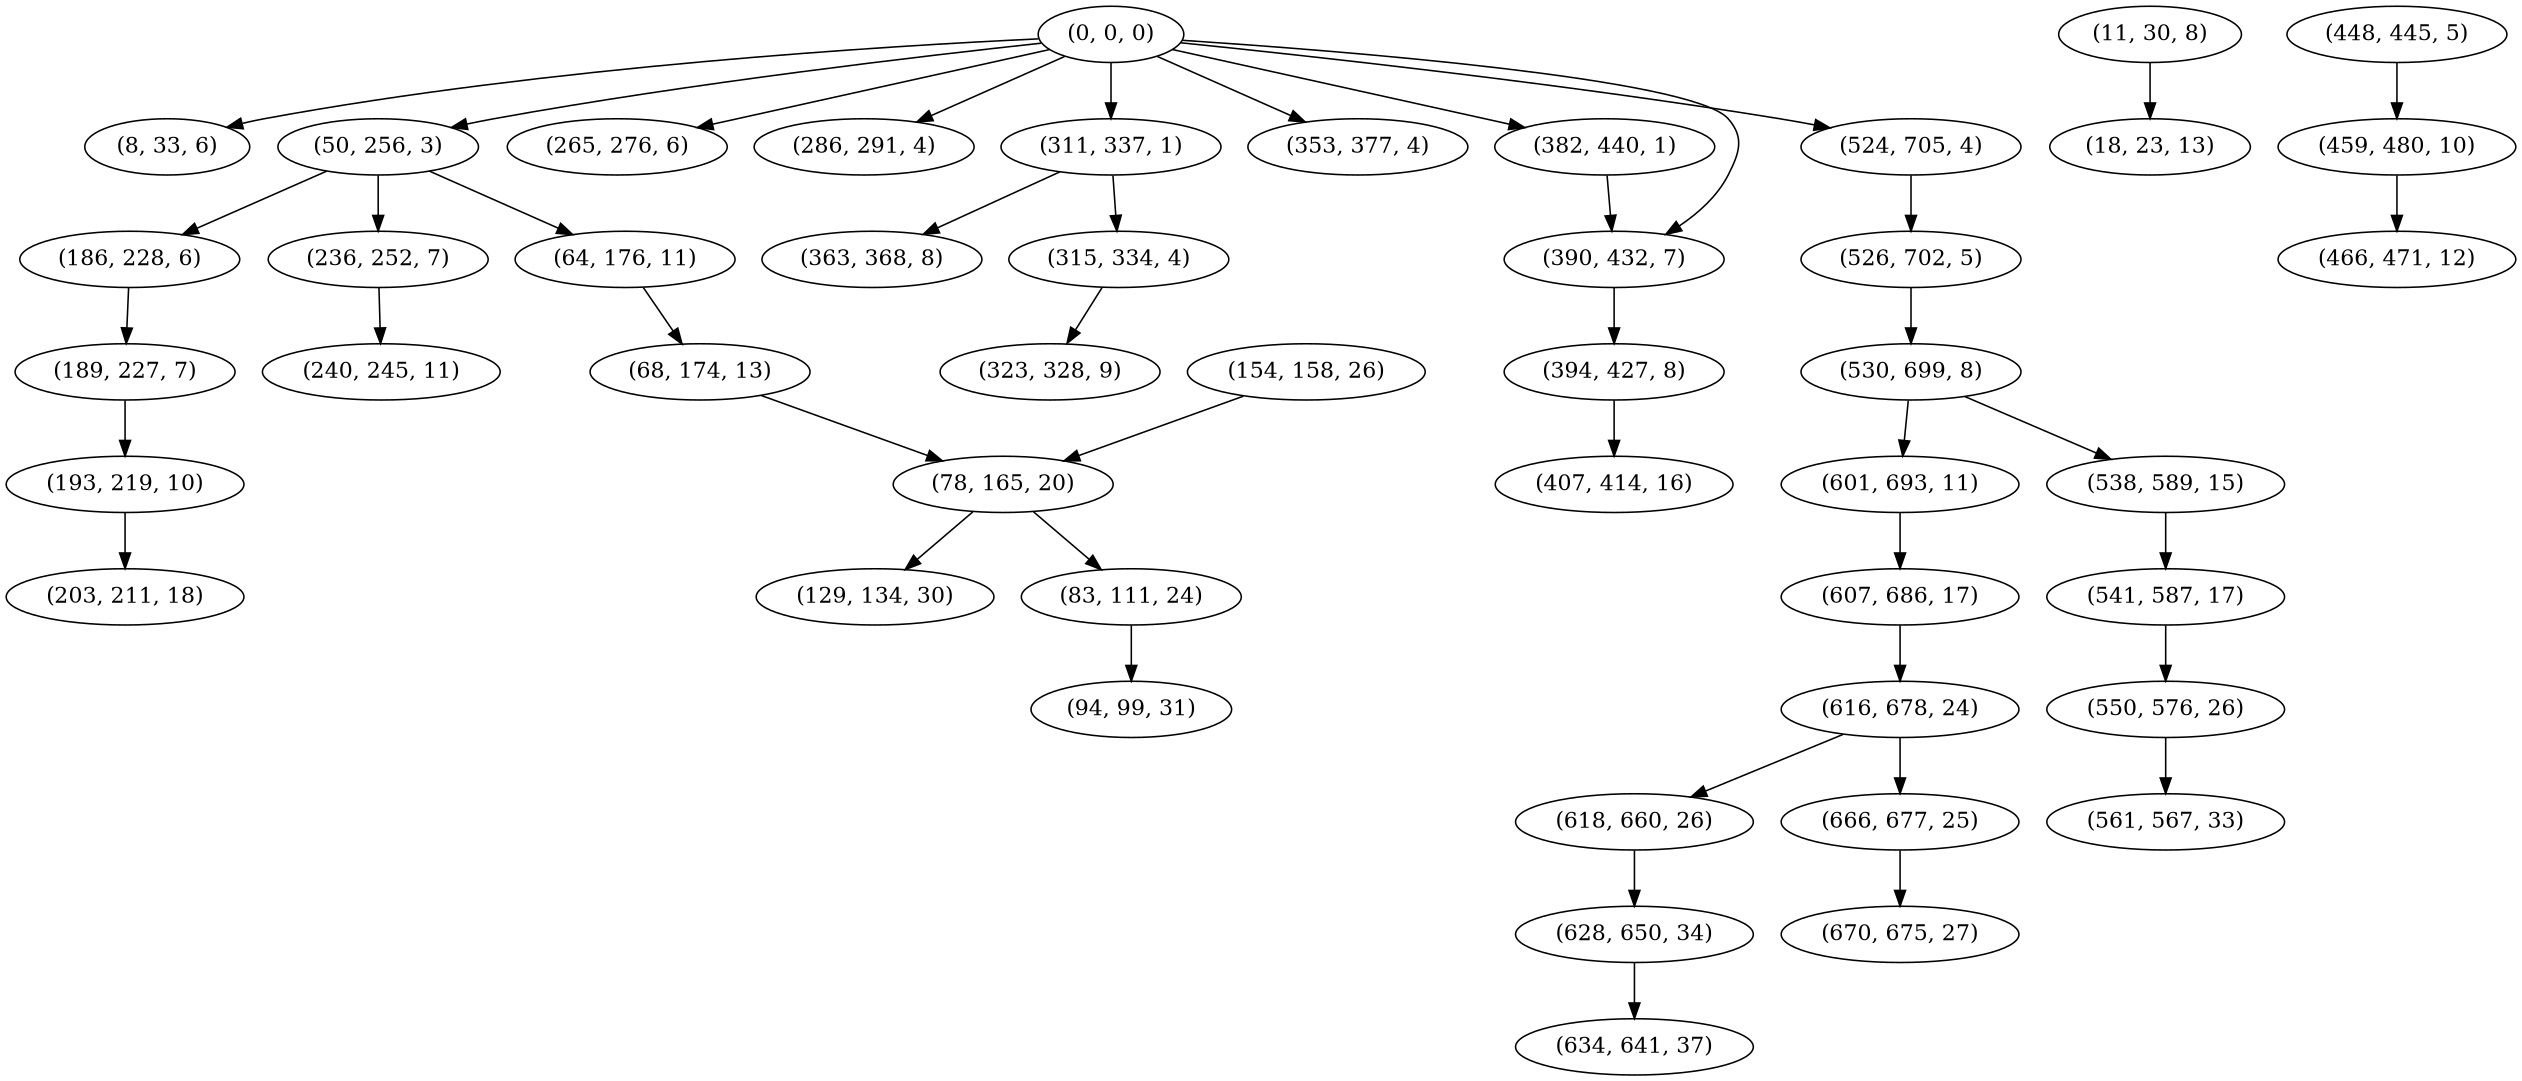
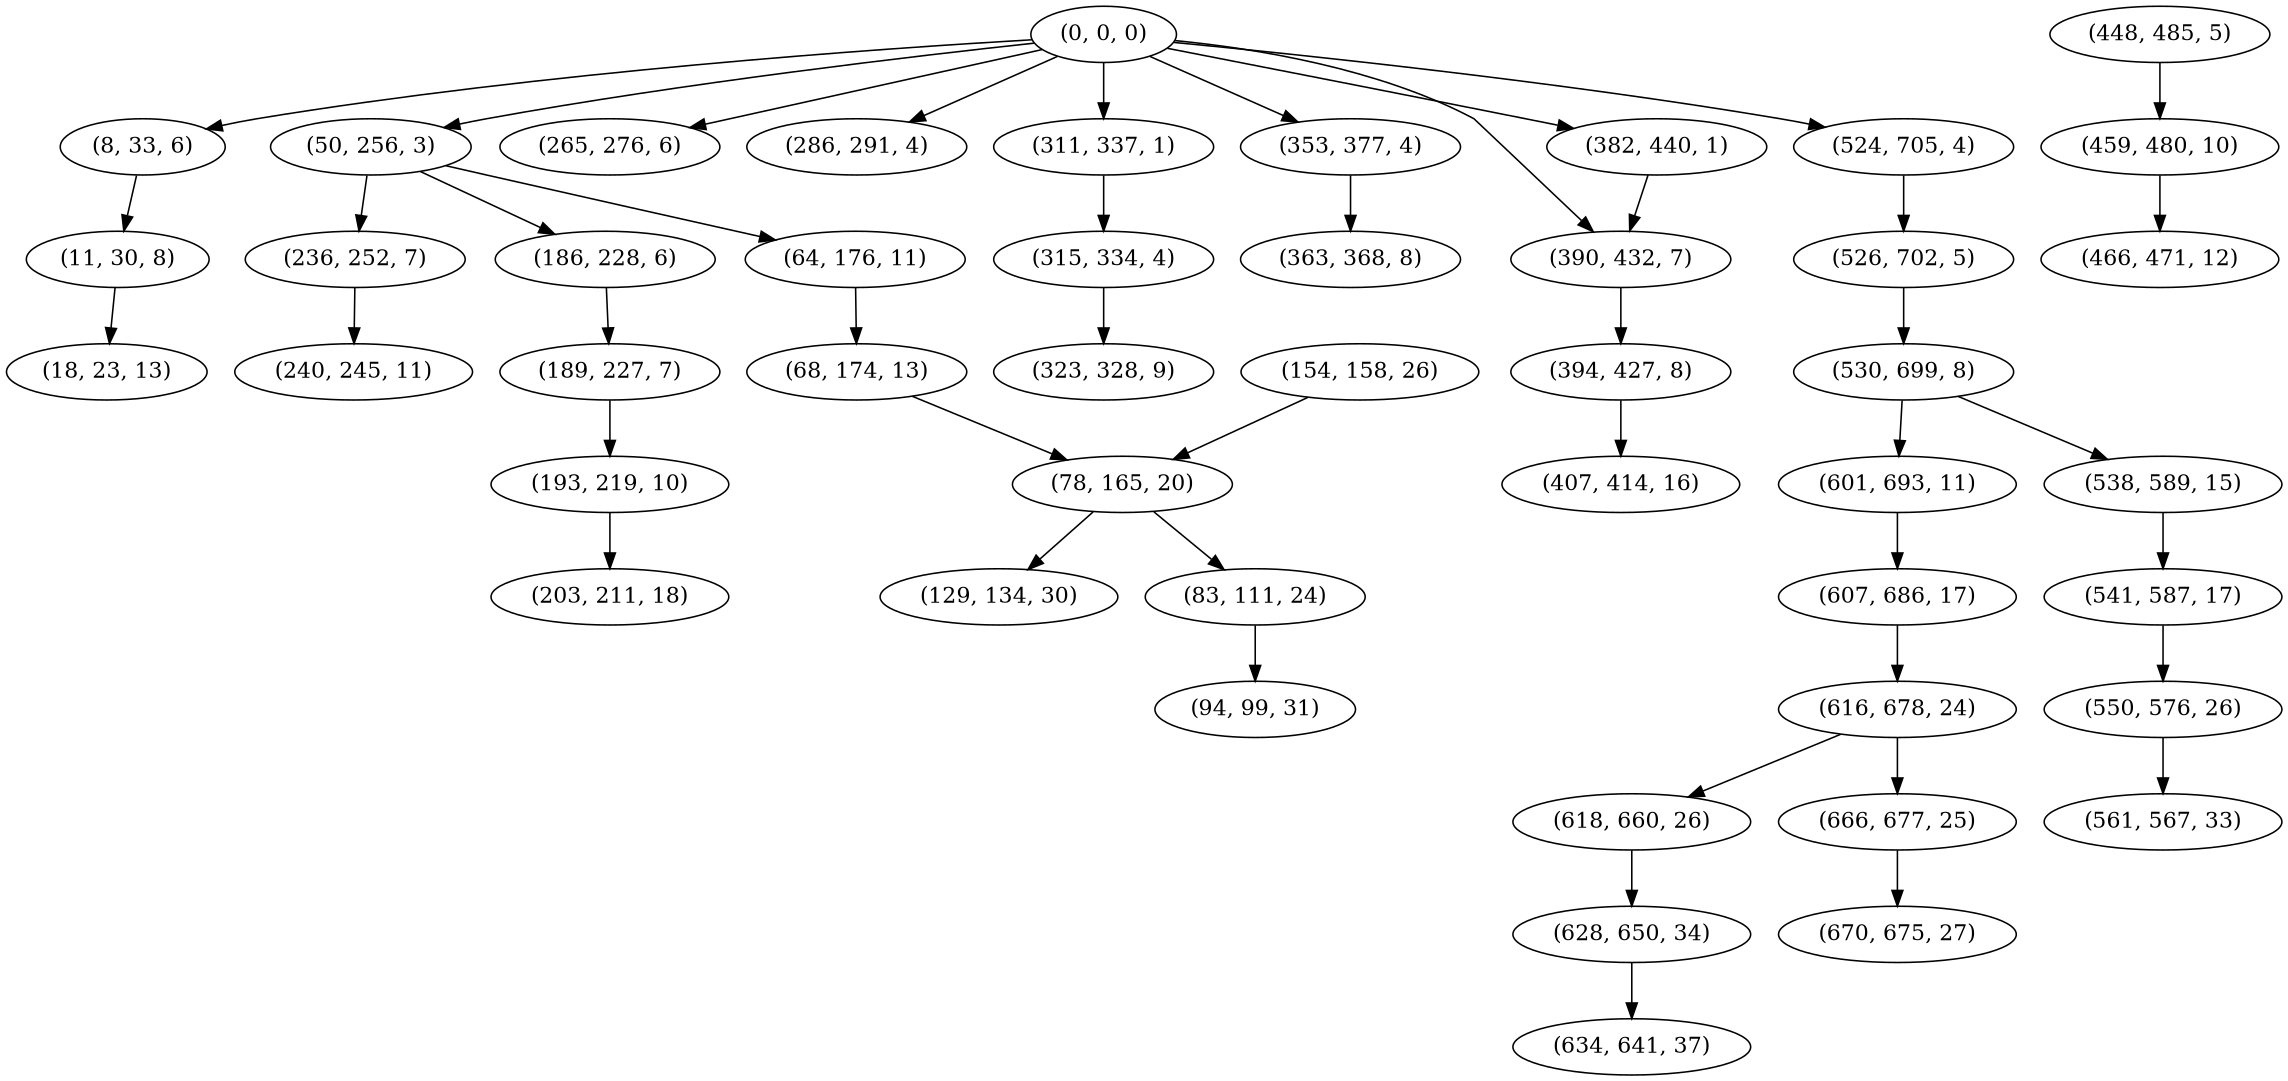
(2397, 34) -> (2160, 34)
none -> (132, 195)
(999, 200) -> (1351, 195)
